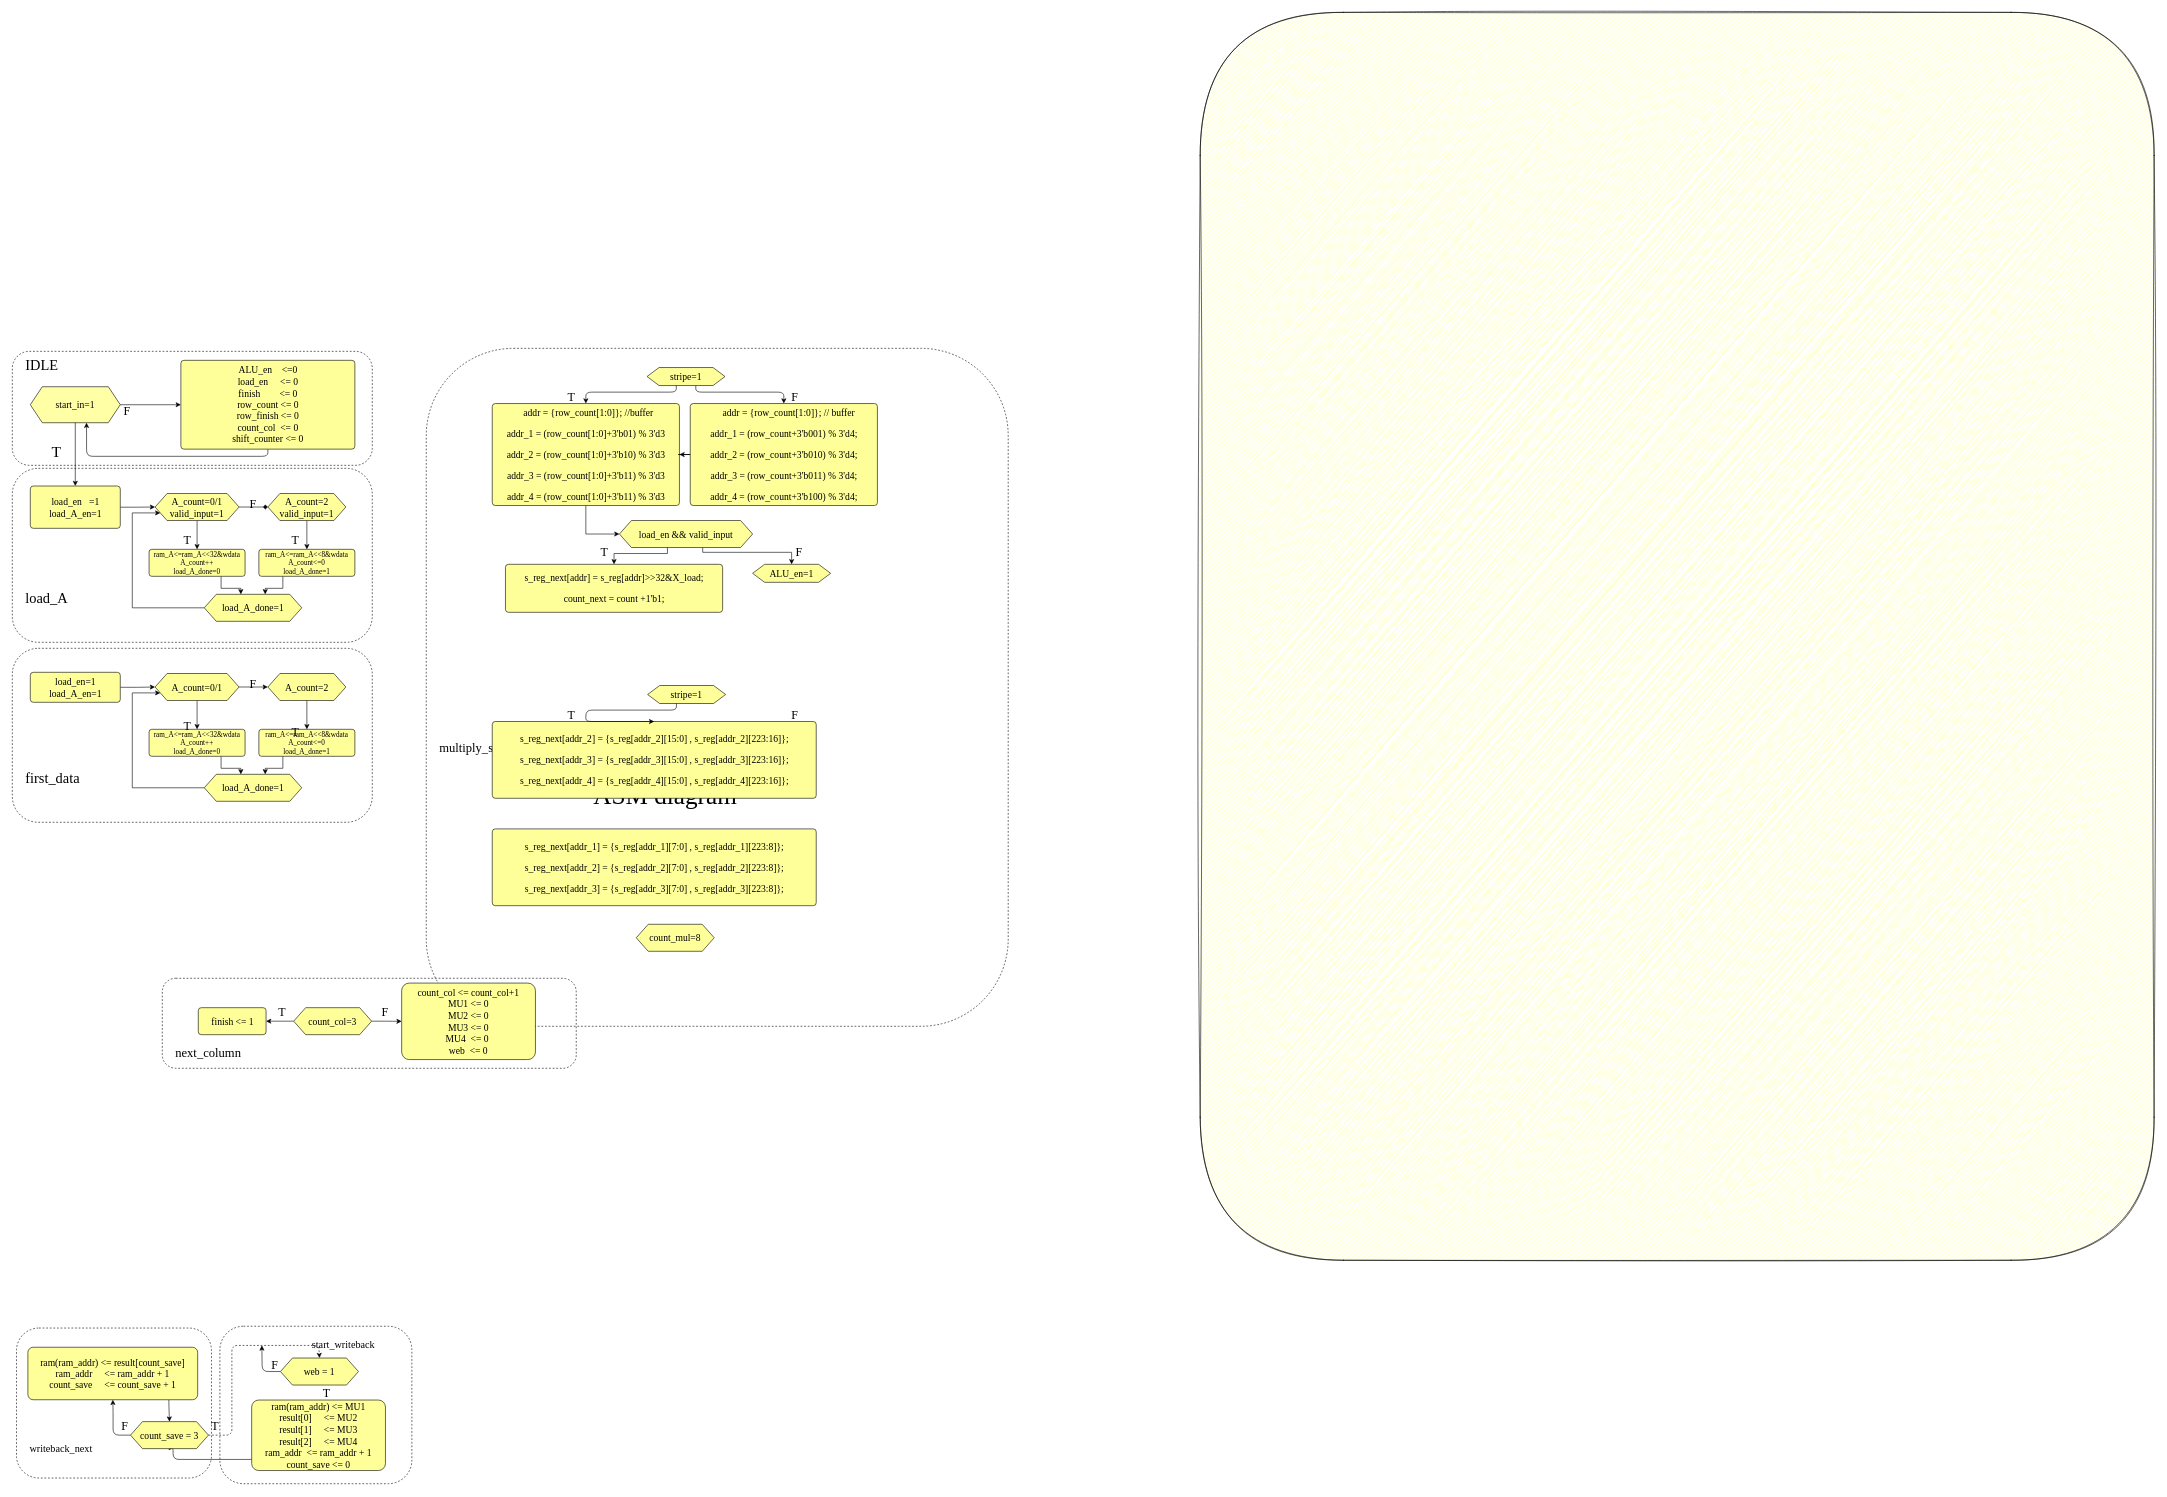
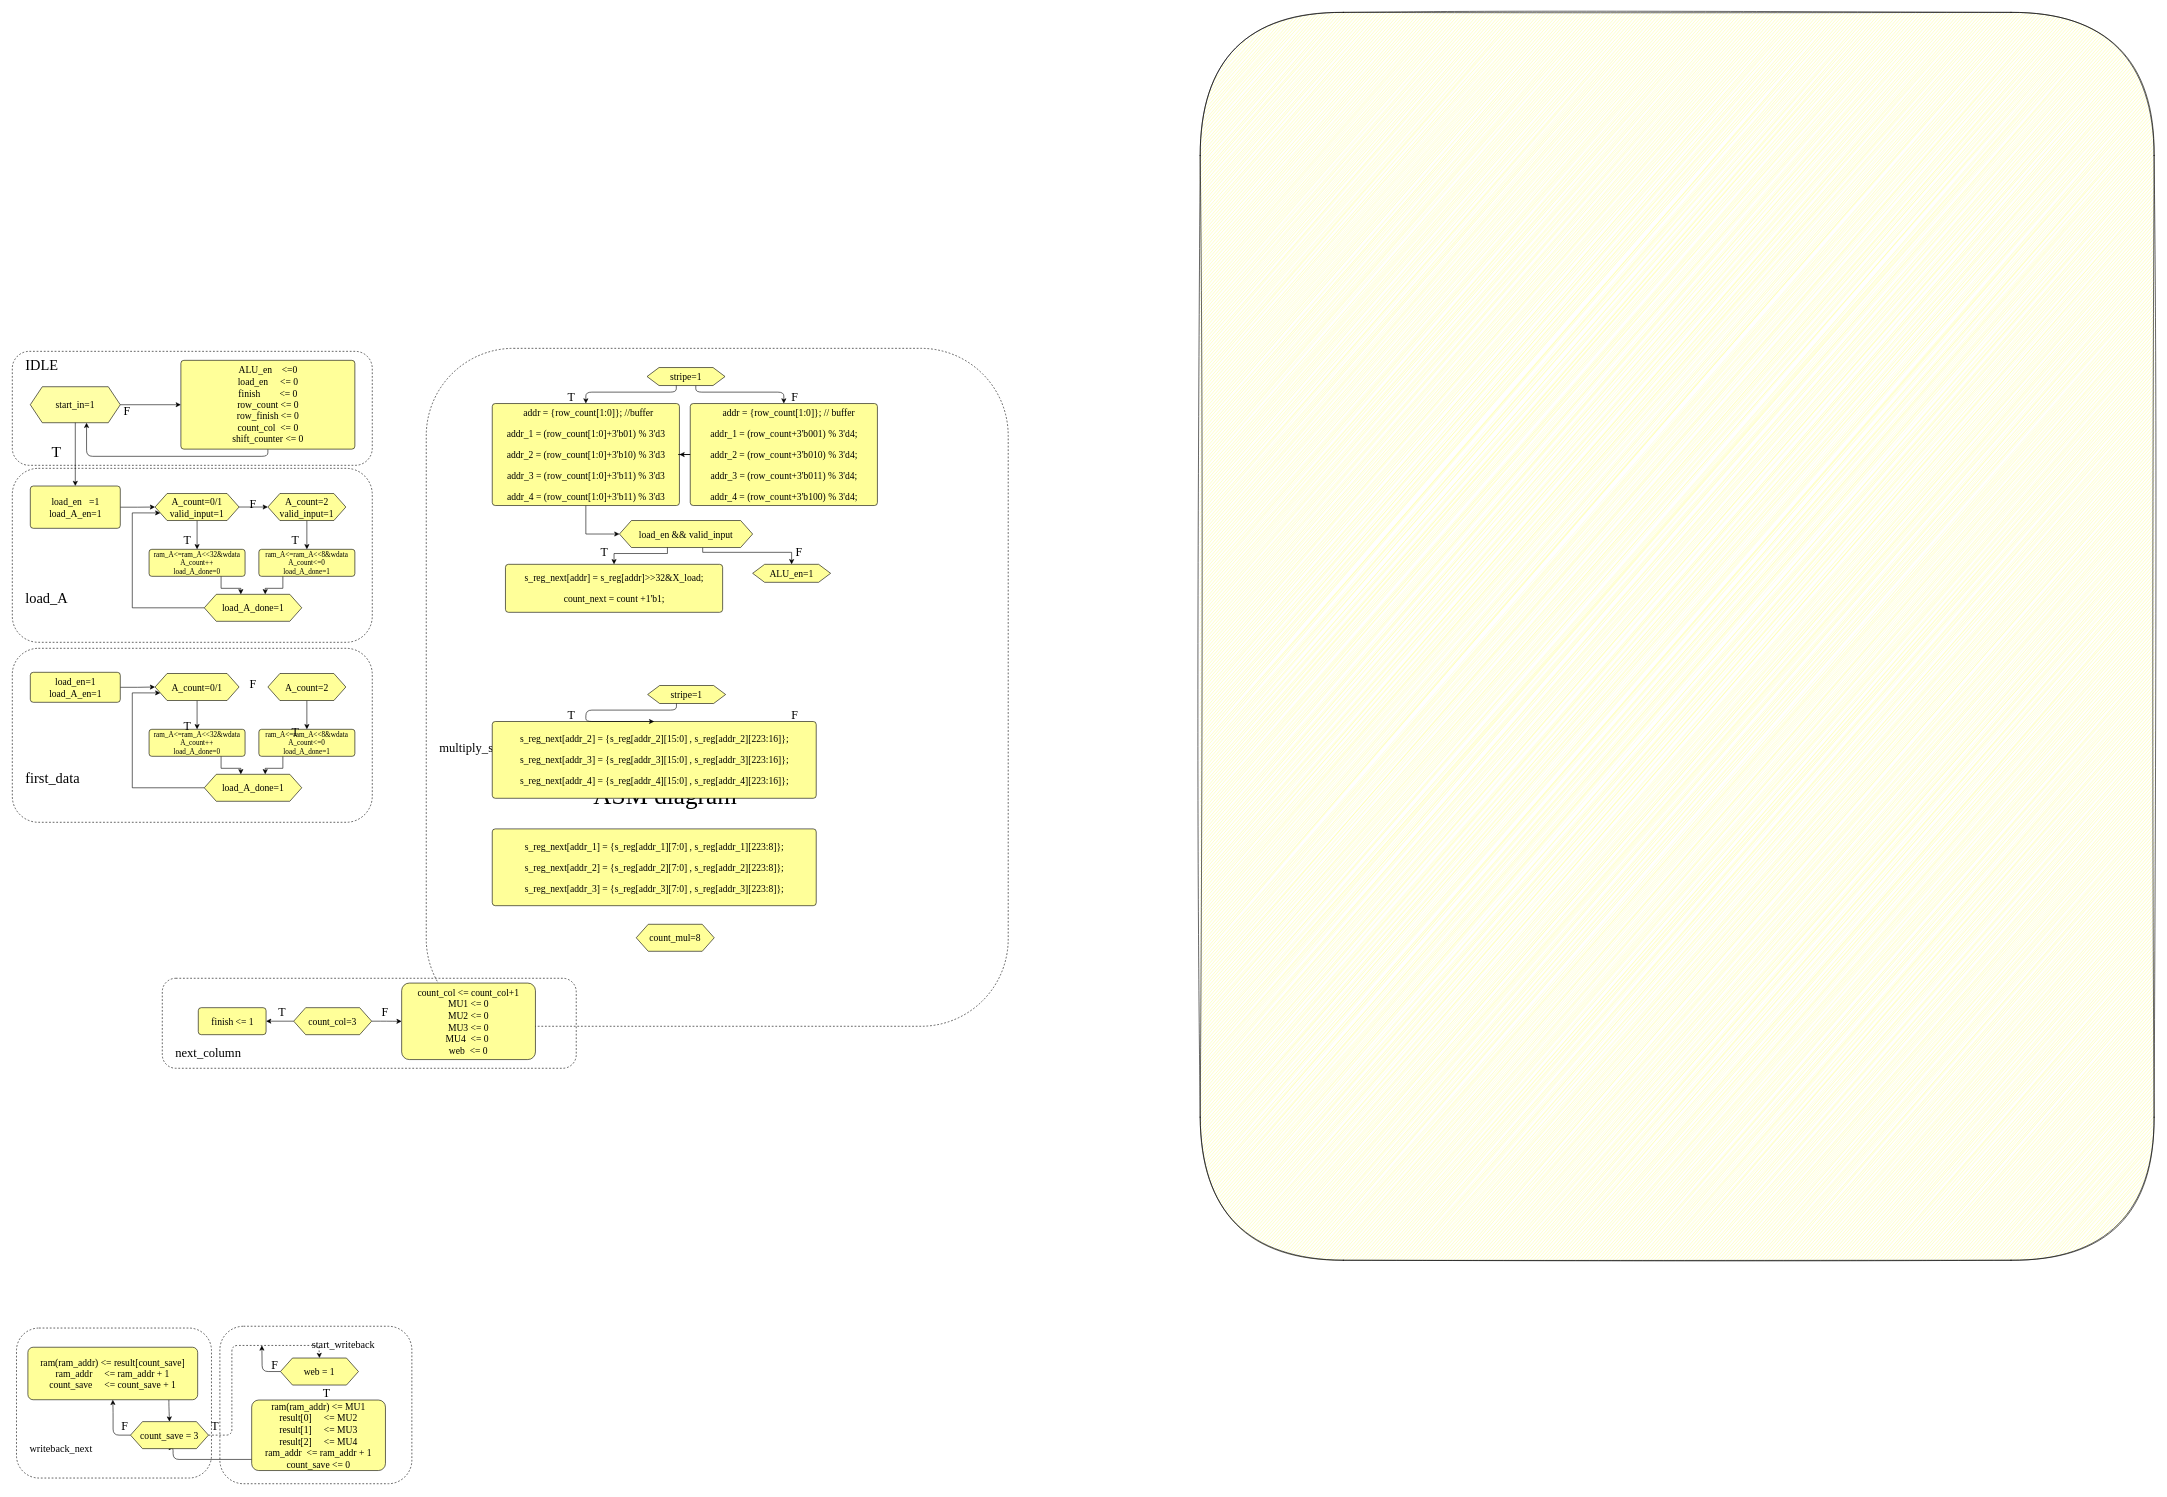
(262, 507) -> (262, 507)
(262, 687) -> none
